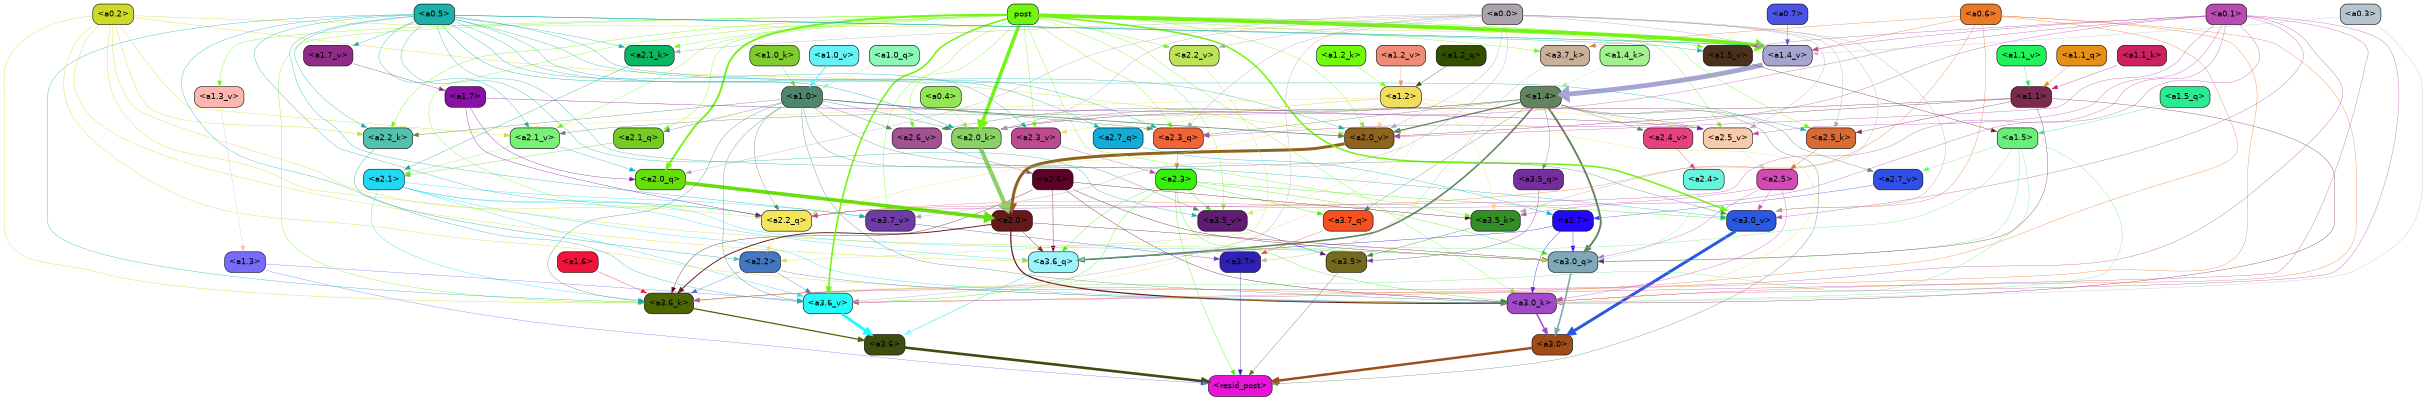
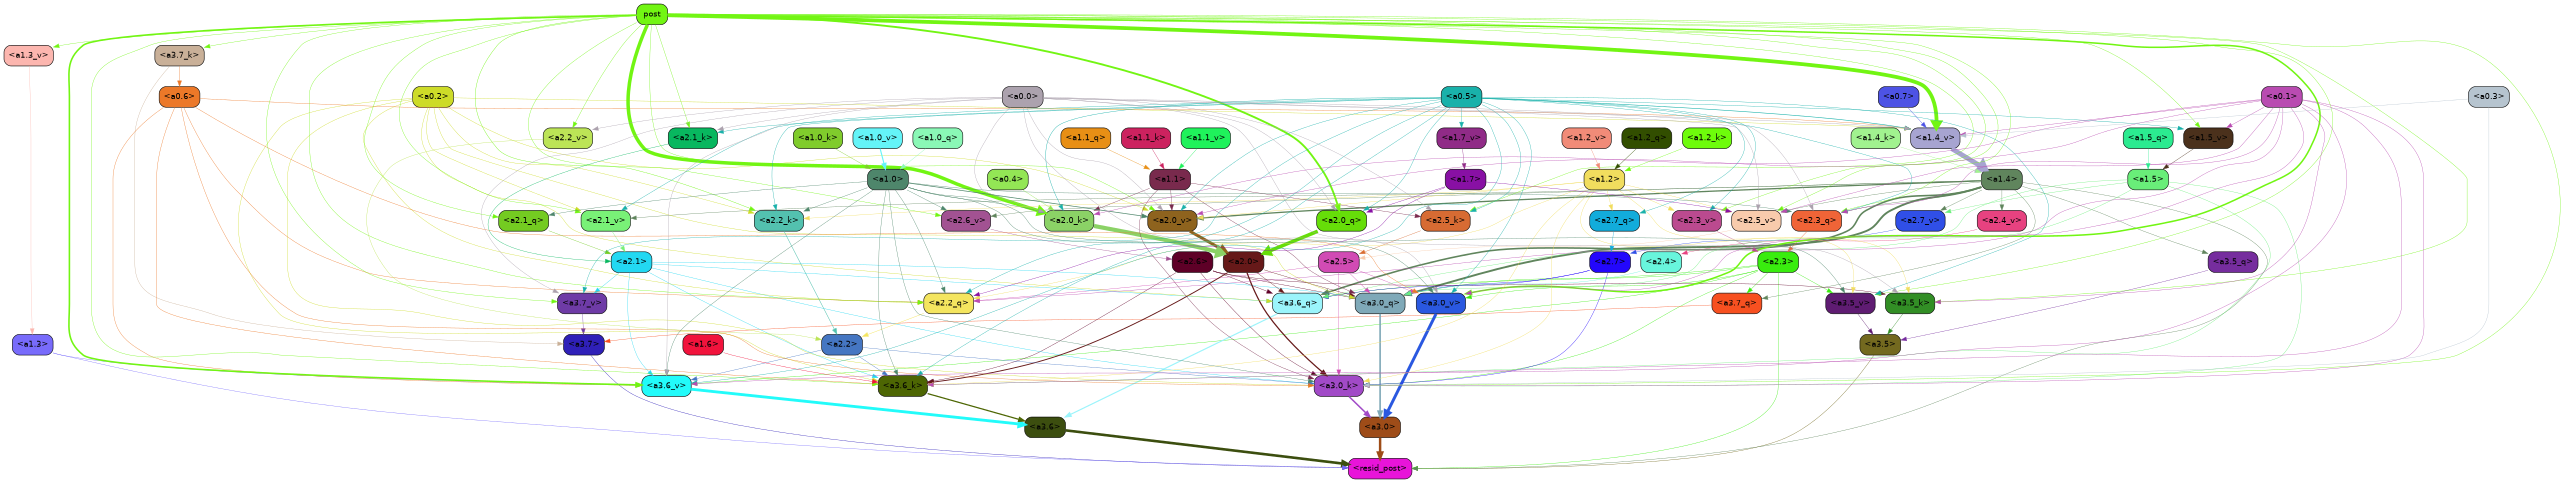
(1796, 28) -> (180, 73)
(595, 158) -> (1412, 164)
